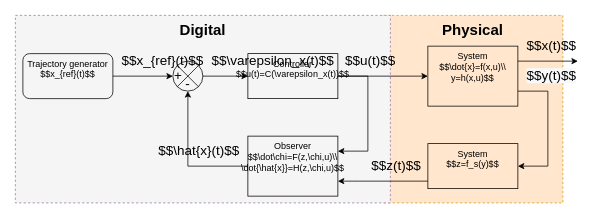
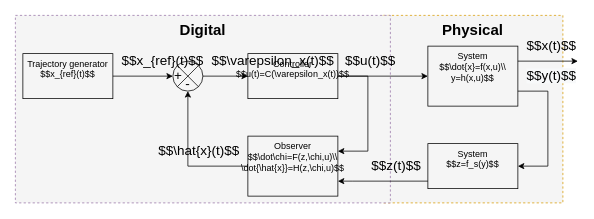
(68, 76) -> (68, 76)
(473, 109) -> (473, 109)
